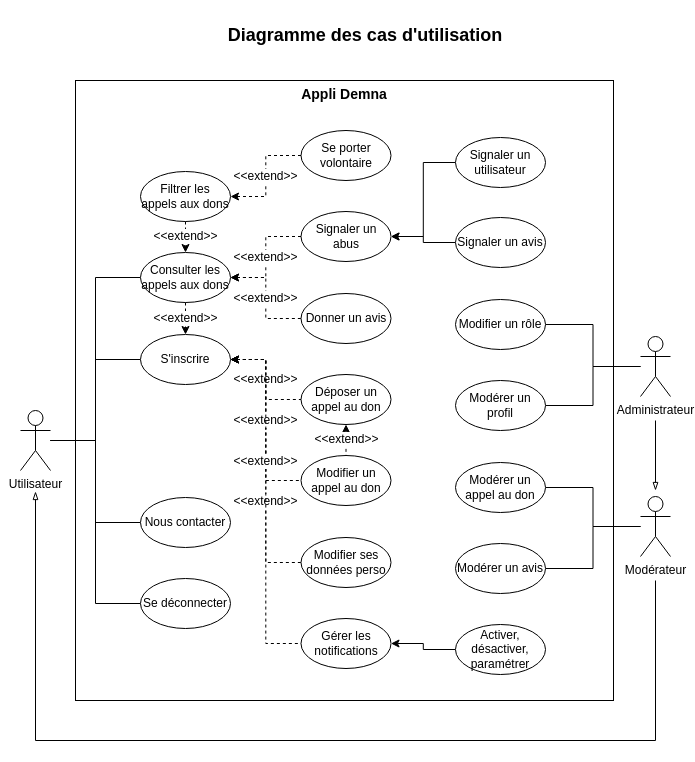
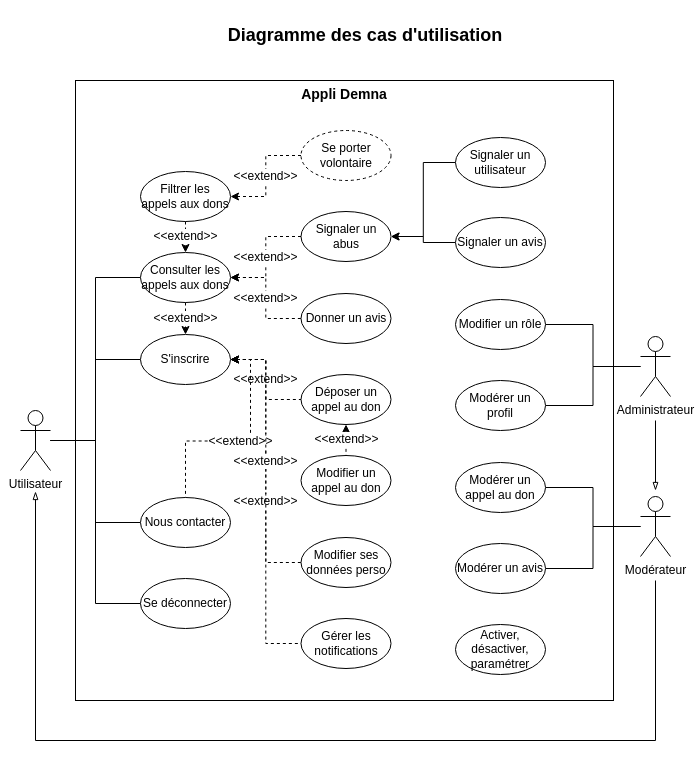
(346, 156) -> (346, 156)
(283, 481) -> (232, 441)
(423, 650) -> none
